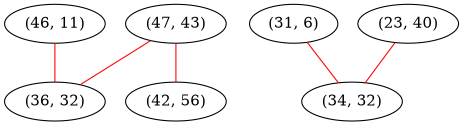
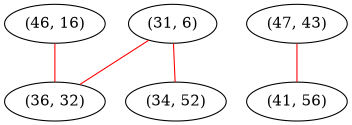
(55, 24) -> (55, 24)
(408, 24) -> none
(115, 63) -> (114, 62)
(176, 102) -> (297, 102)
(352, 102) -> (176, 102)
